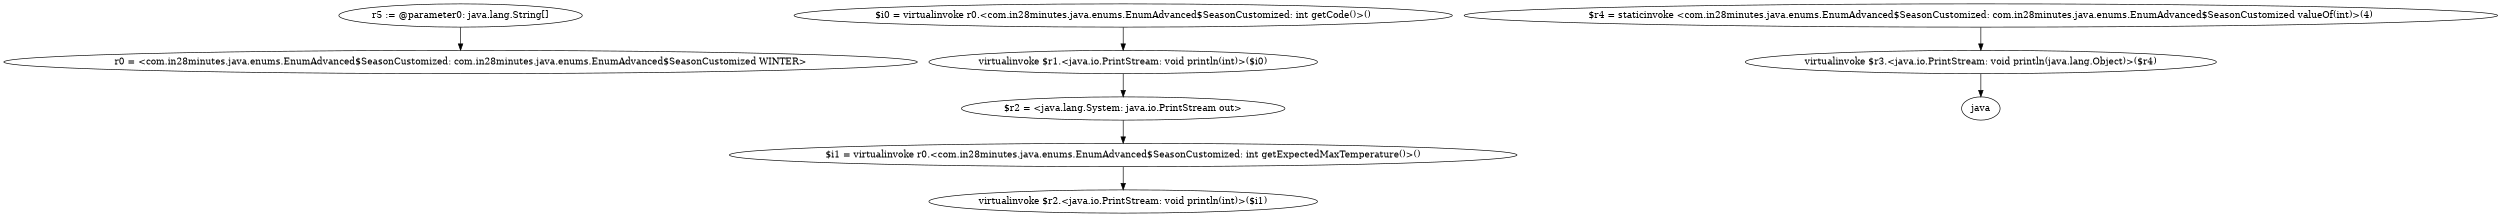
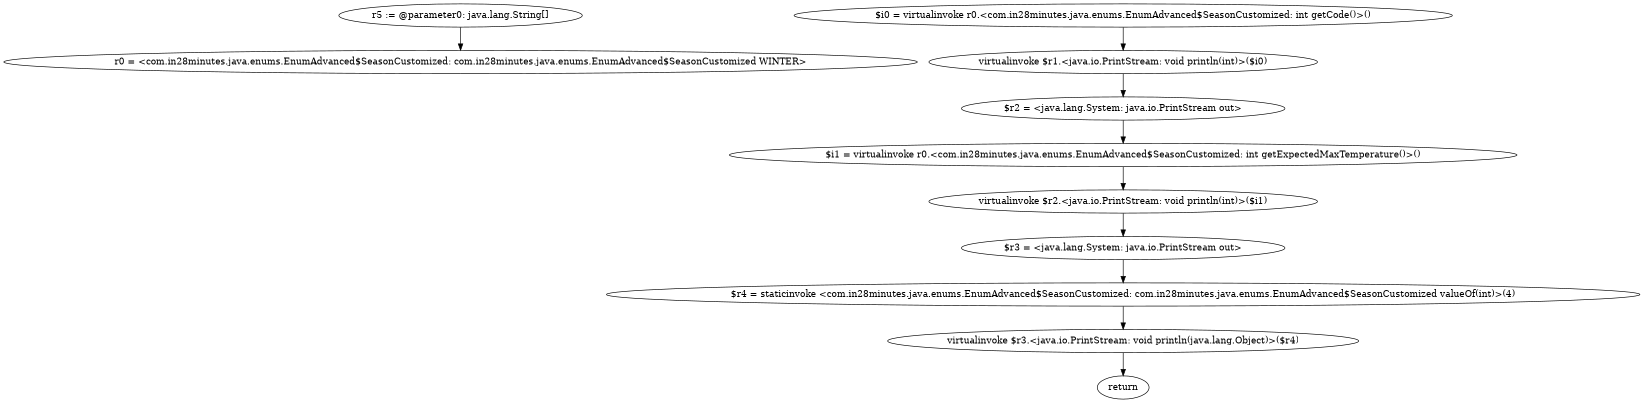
(1981, 108) -> (1123, 388)
none -> (1123, 248)
